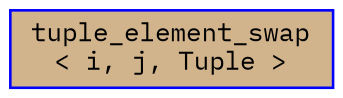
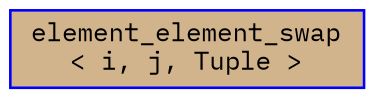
(172, 49) -> (187, 49)
